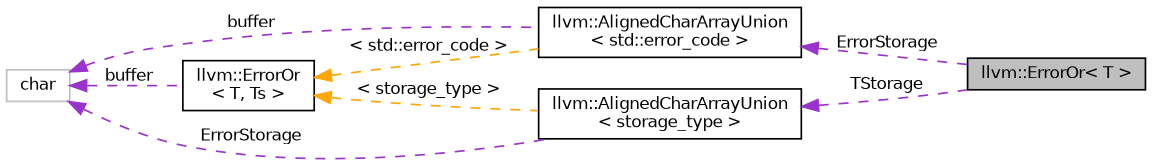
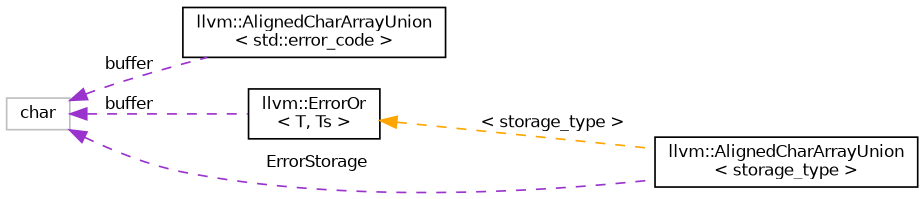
(435, 62) -> none
(1057, 74) -> none
